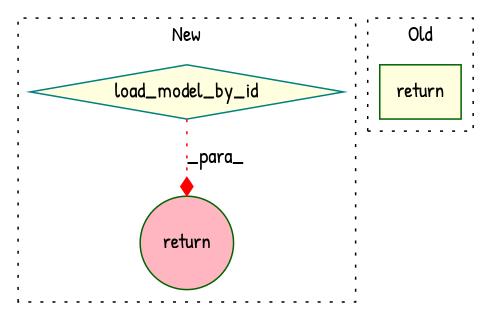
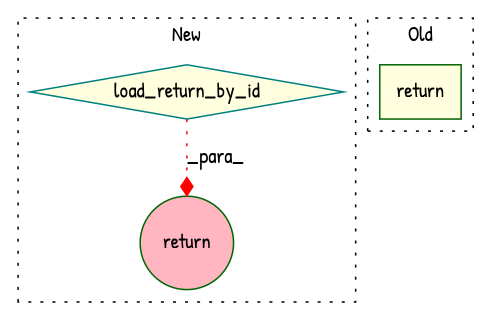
(187, 92) -> (187, 92)
